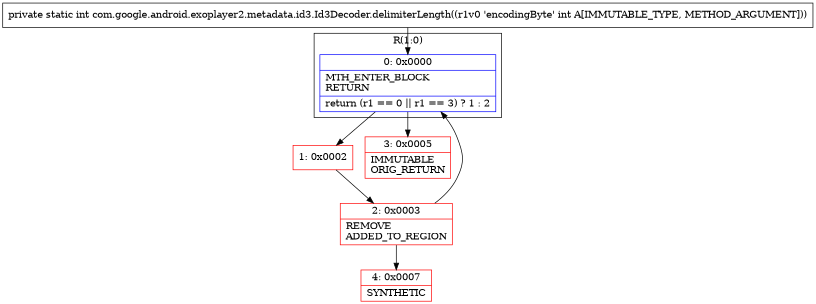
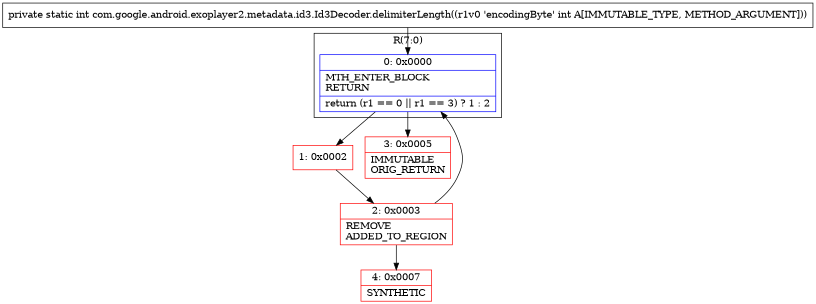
(408, 41) -> (408, 41)
